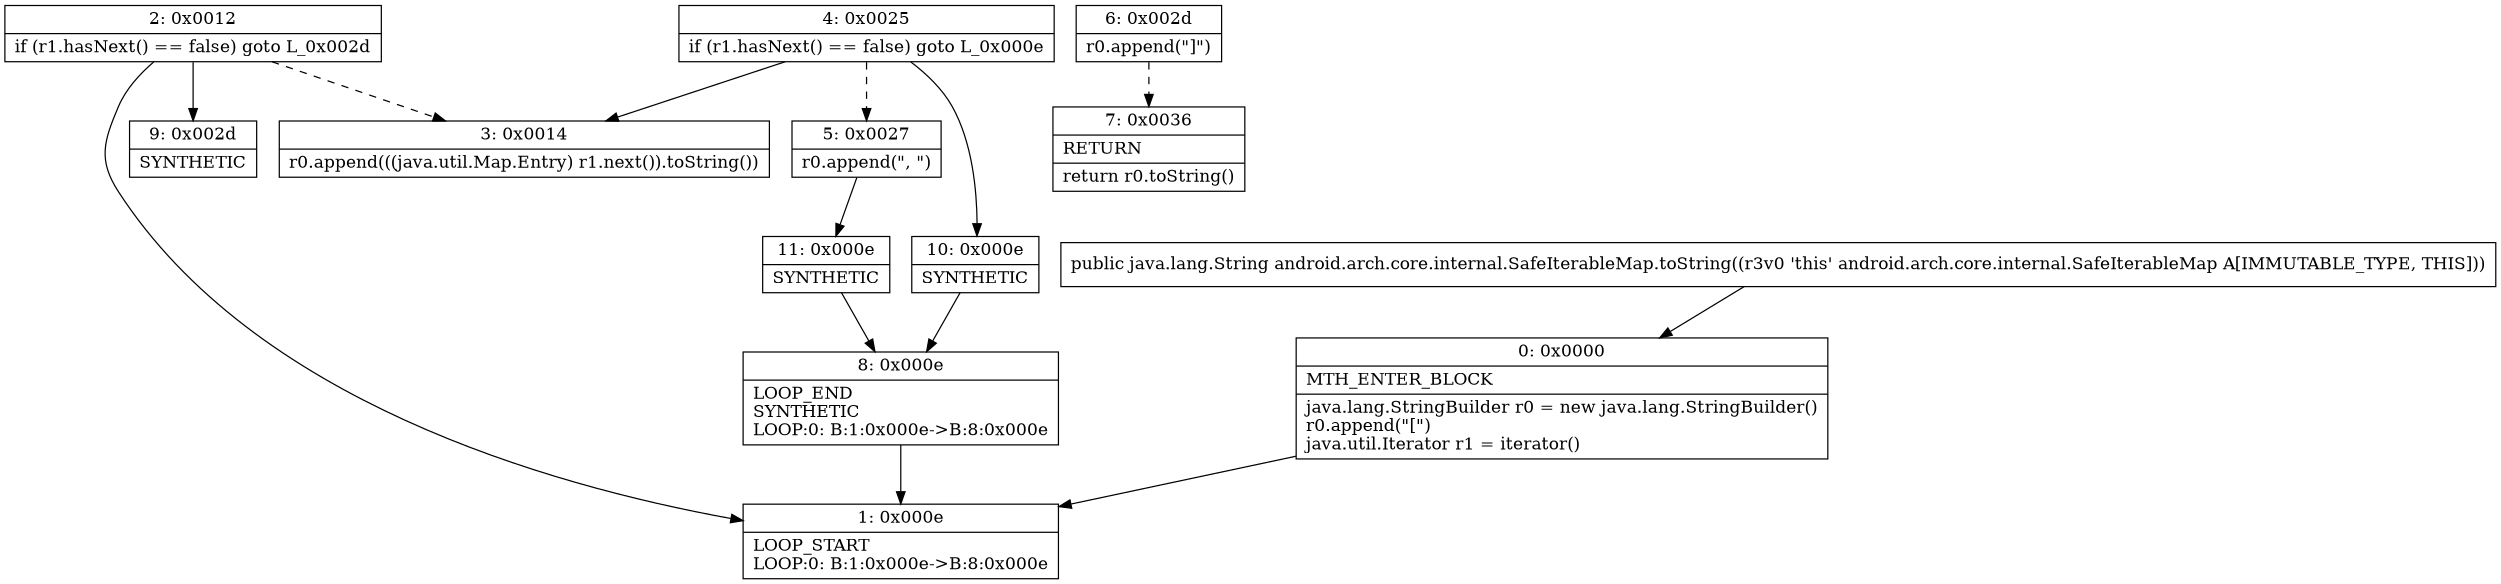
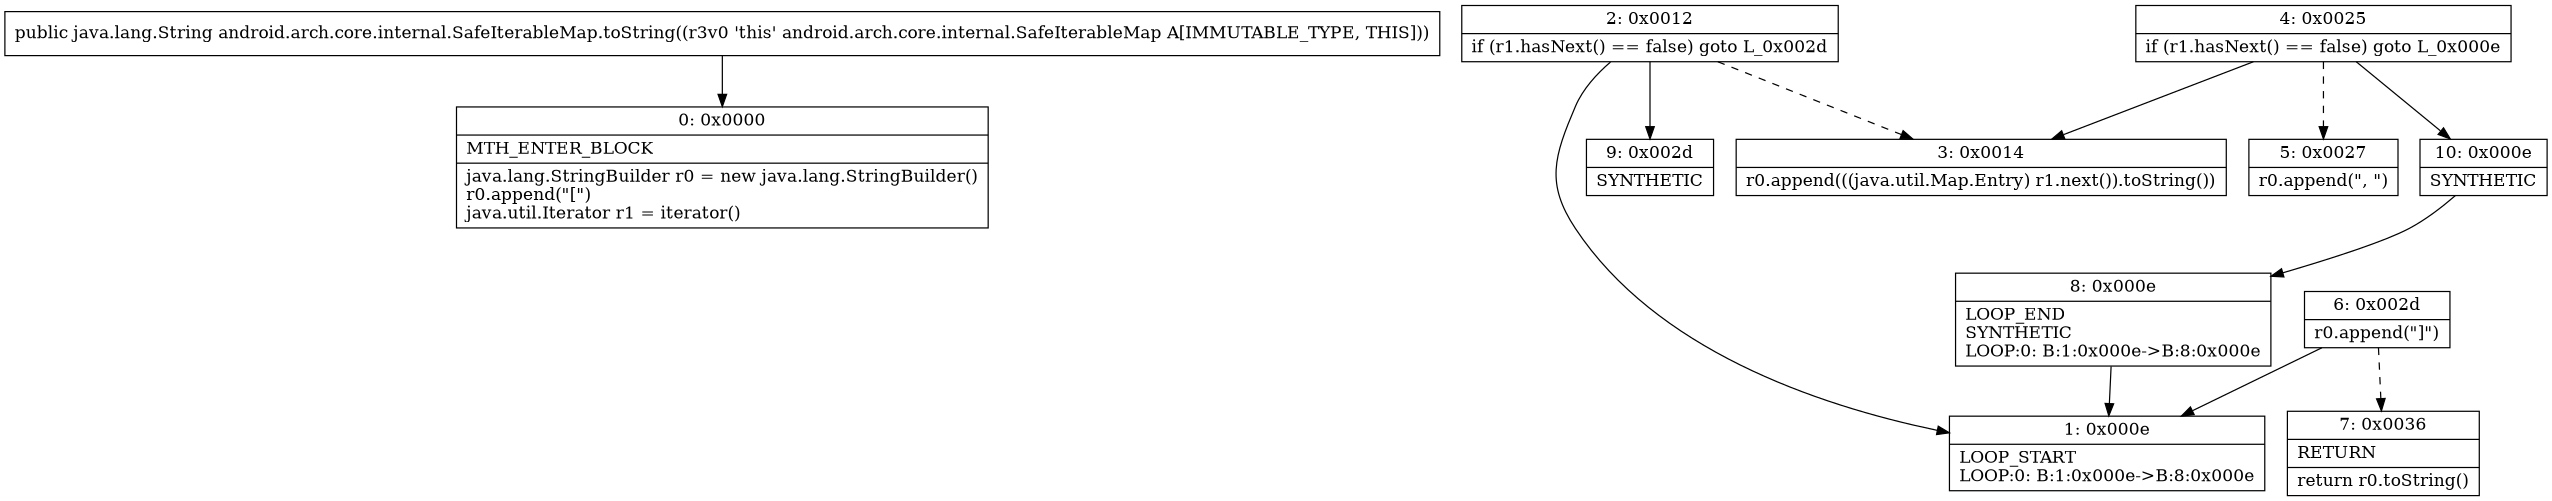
(826, 265) -> none
(1184, 480) -> (2257, 379)
